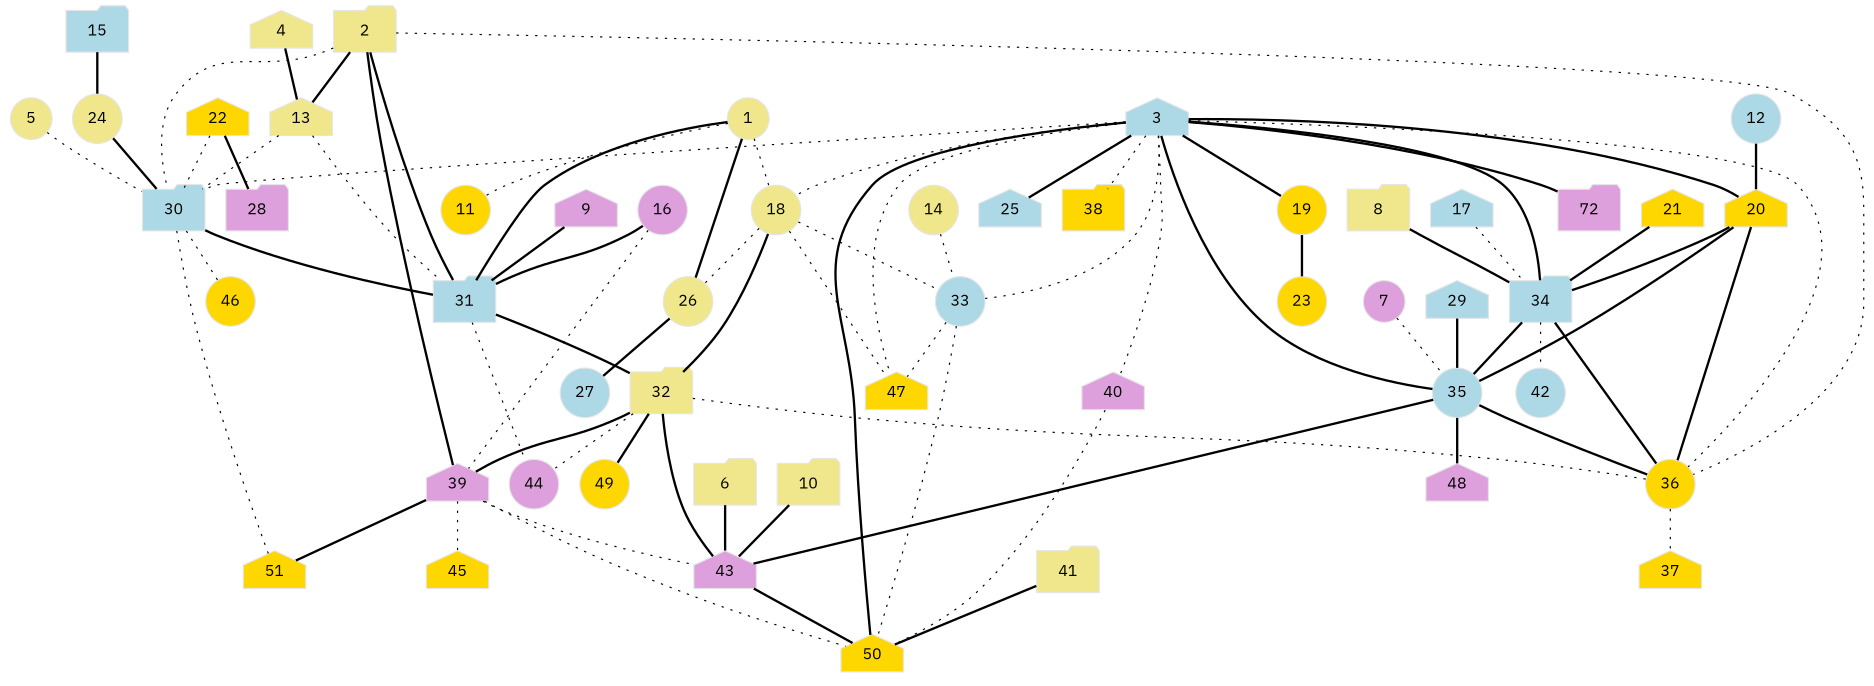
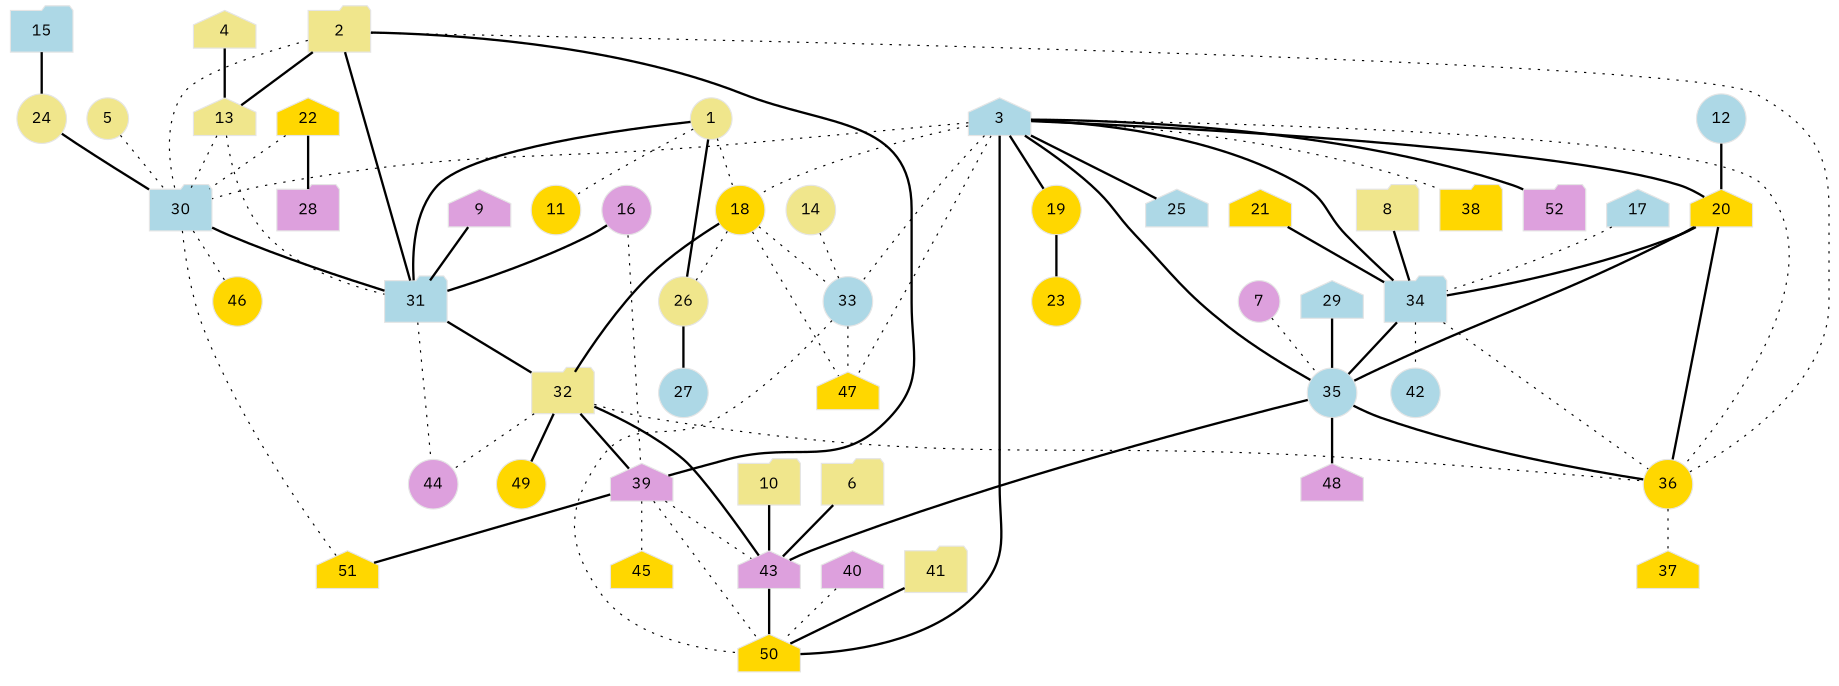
(776, 210) -> (740, 210)
(1589, 210) -> (1554, 210)
(1156, 258) -> none
(1606, 393) -> (1546, 396)
